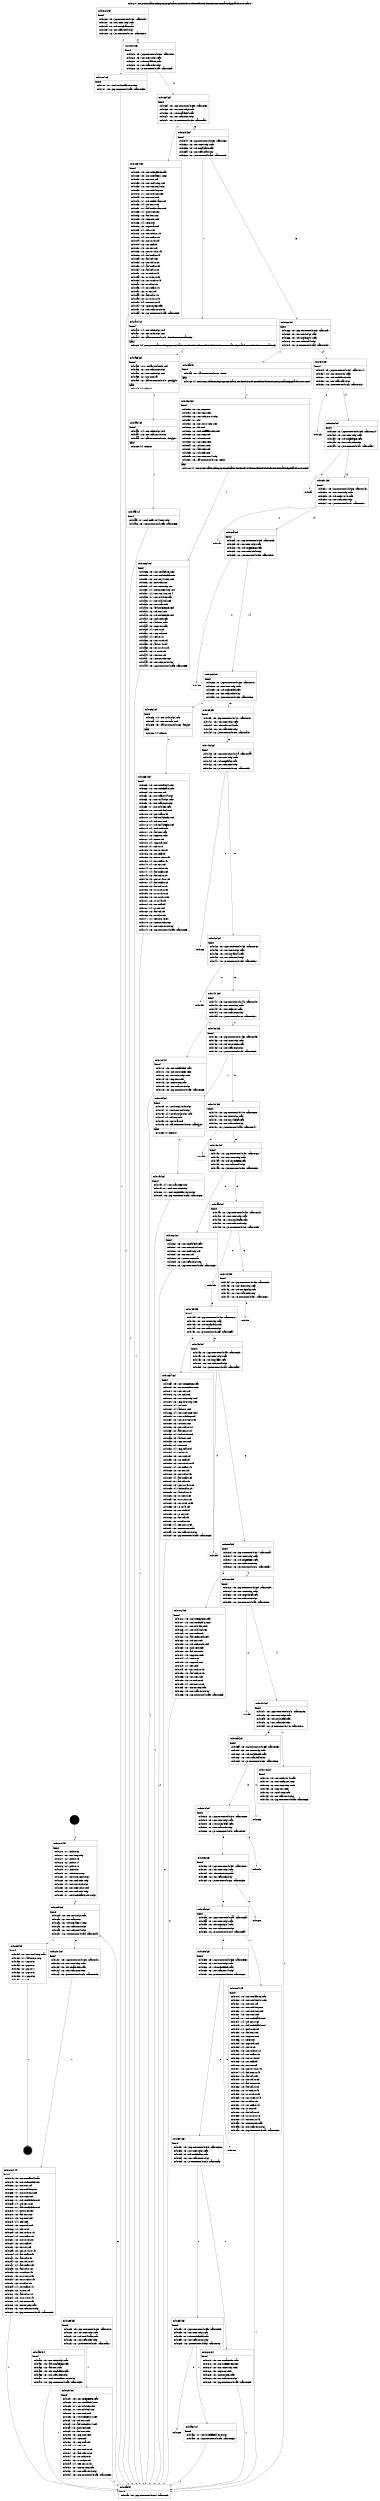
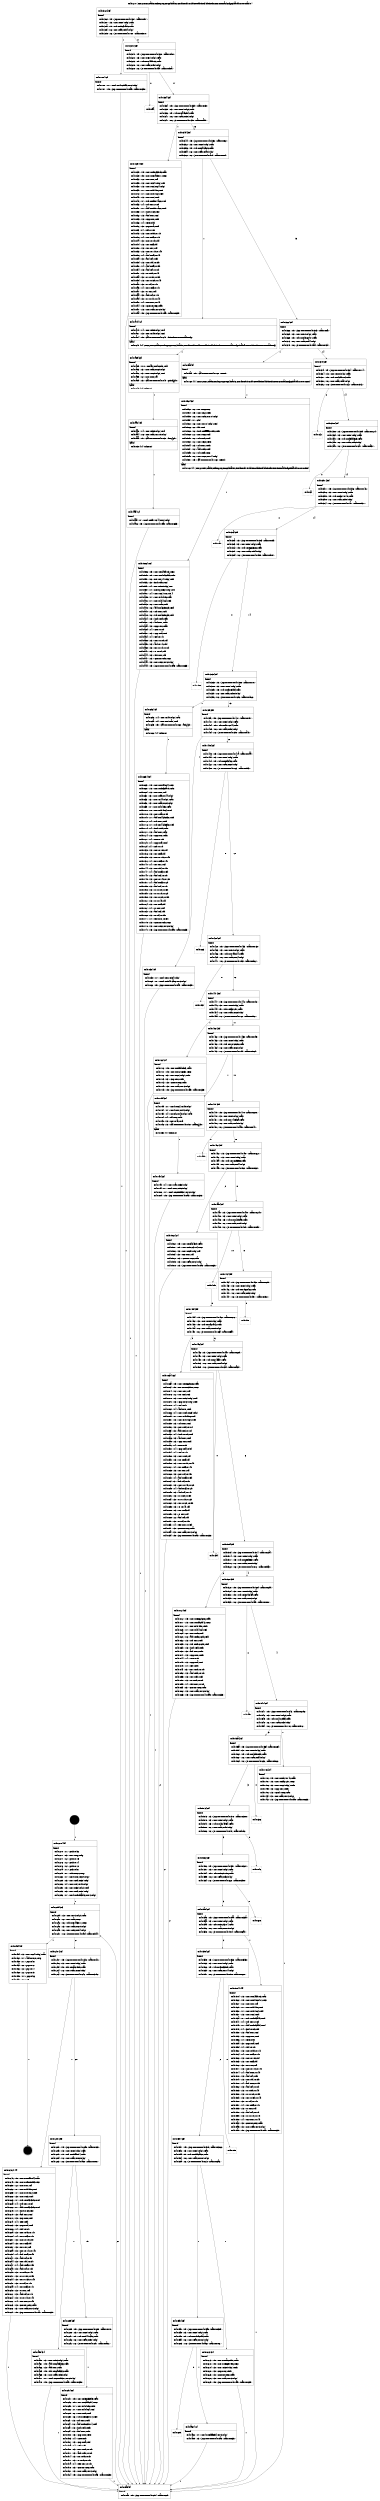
none -> (150, 109)
none -> (169, 977)
(232, 1251) -> (232, 1251)
none -> (75, 2150)
